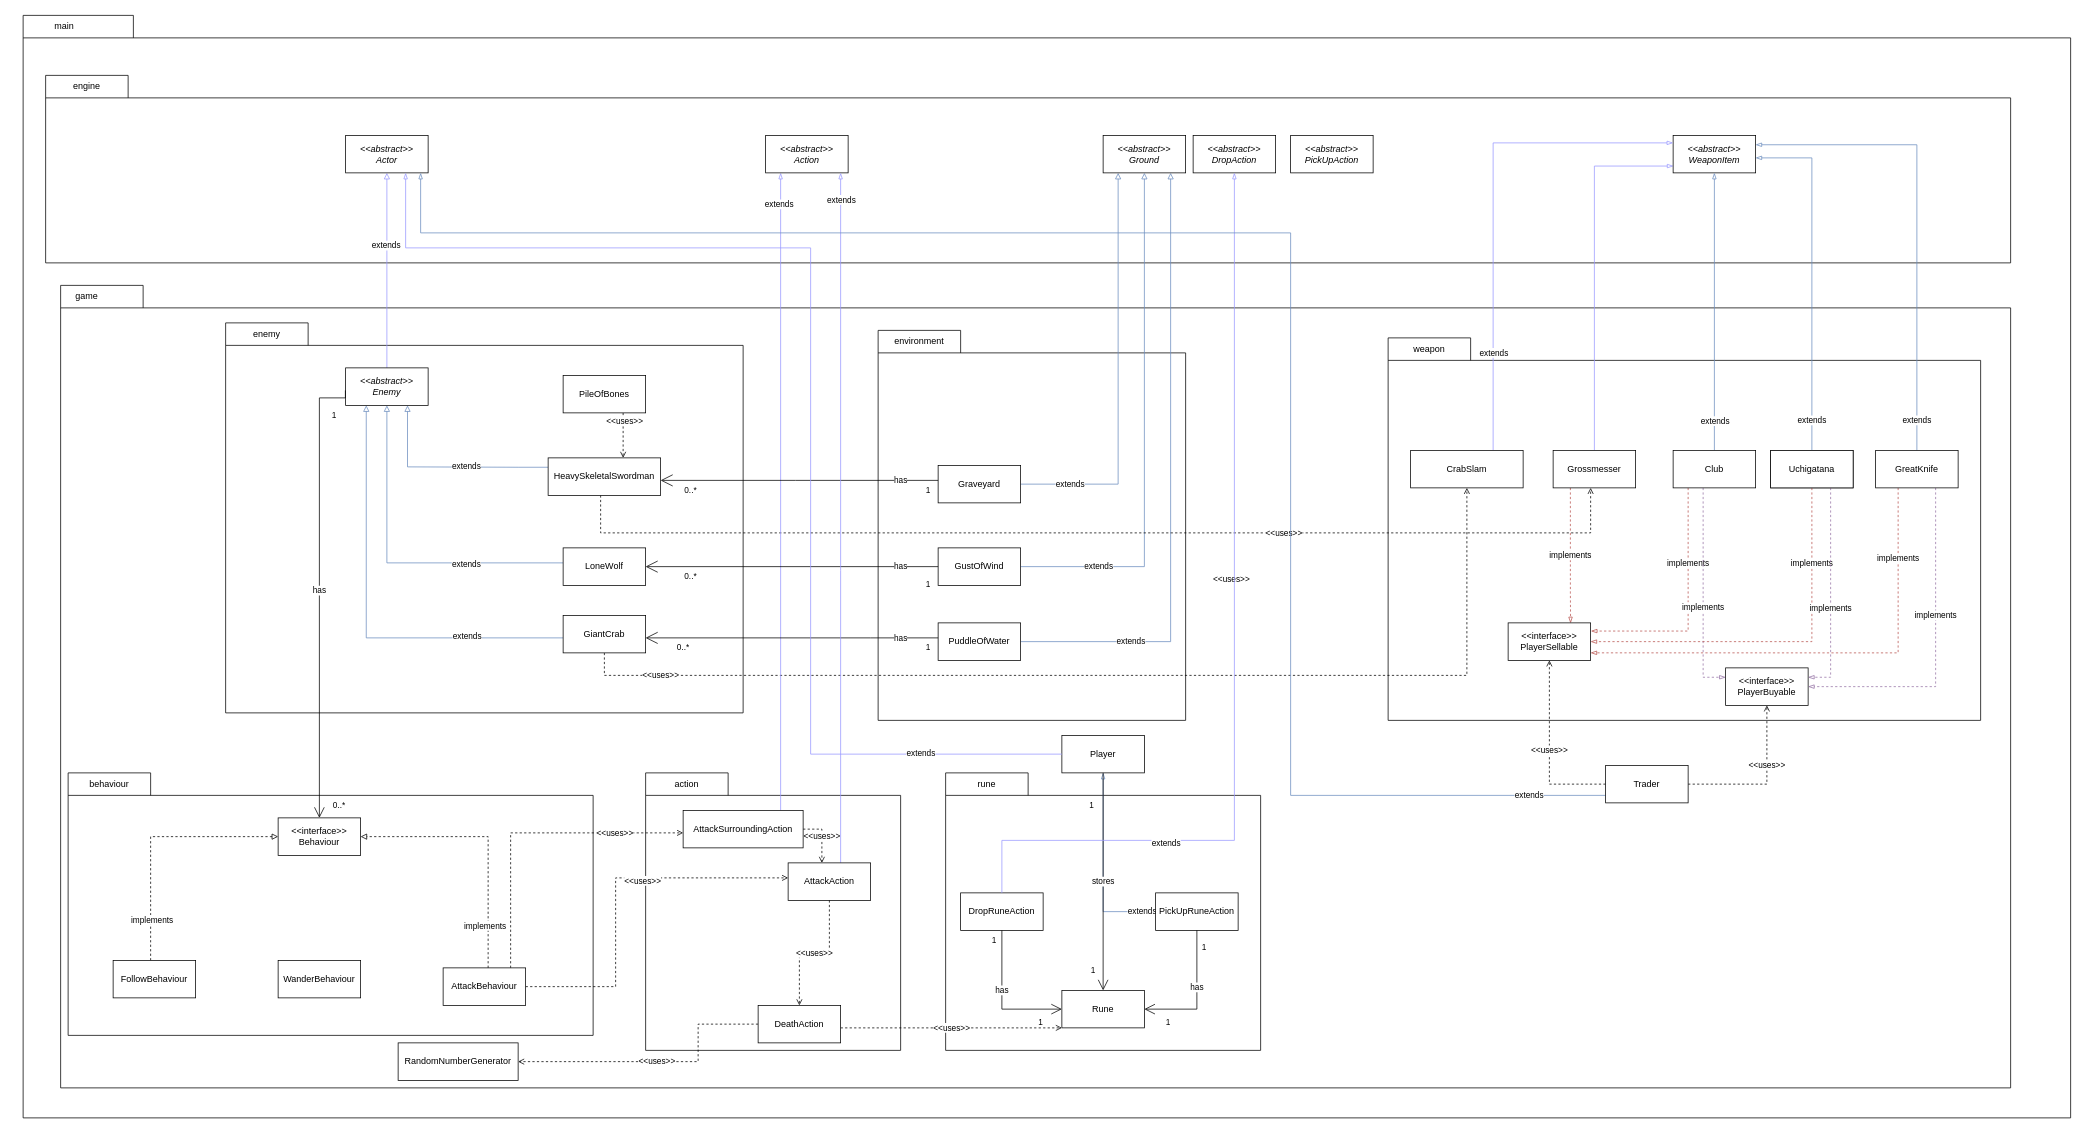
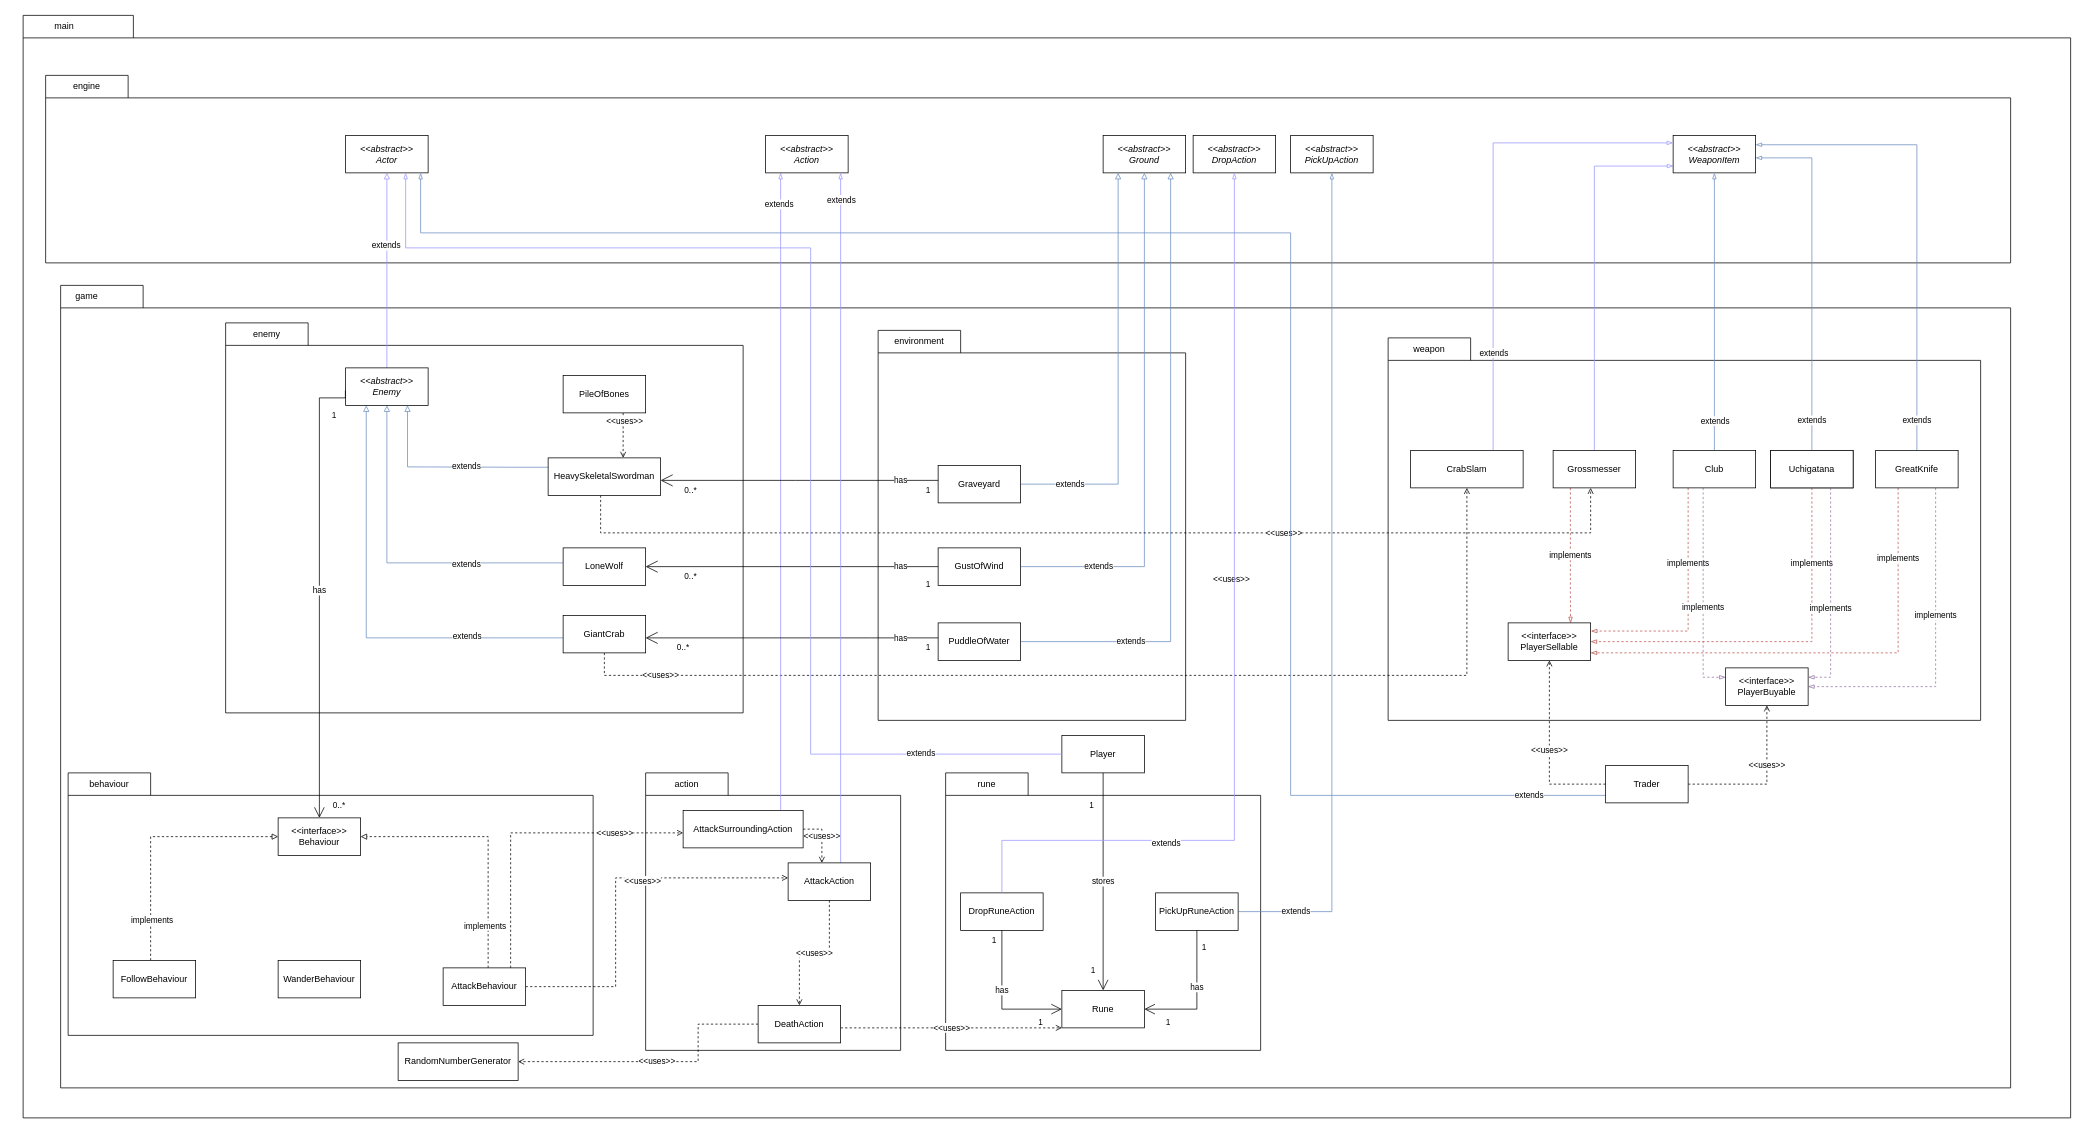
(1141, 912) -> (1295, 912)
